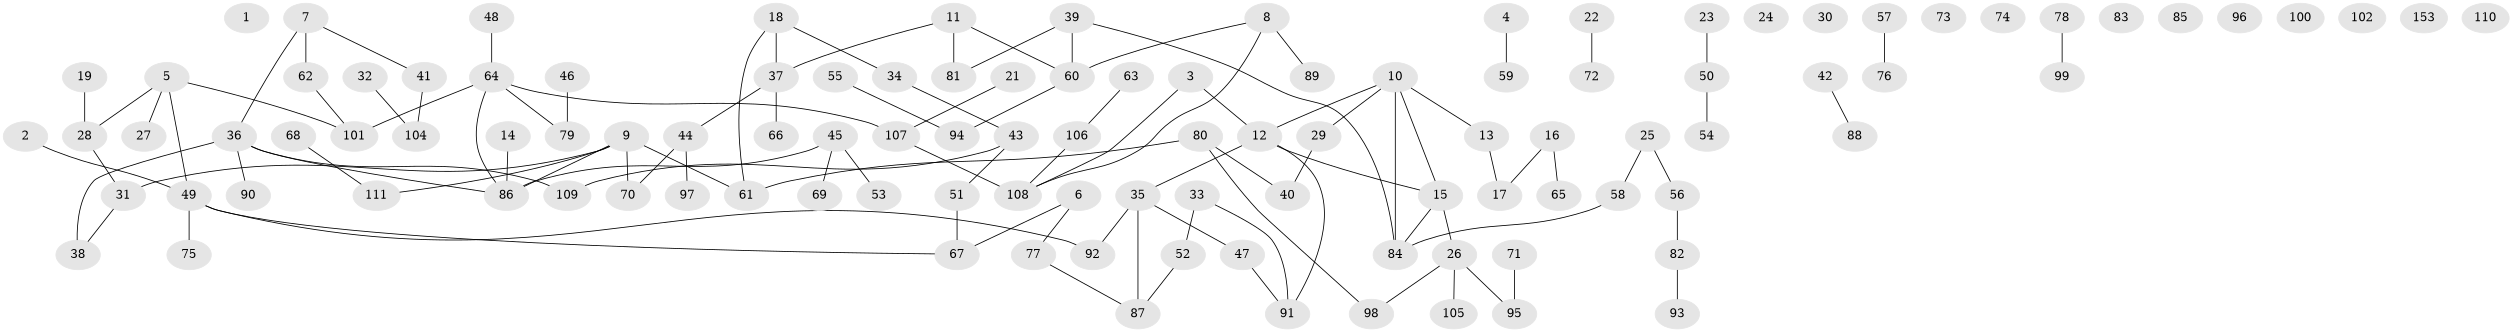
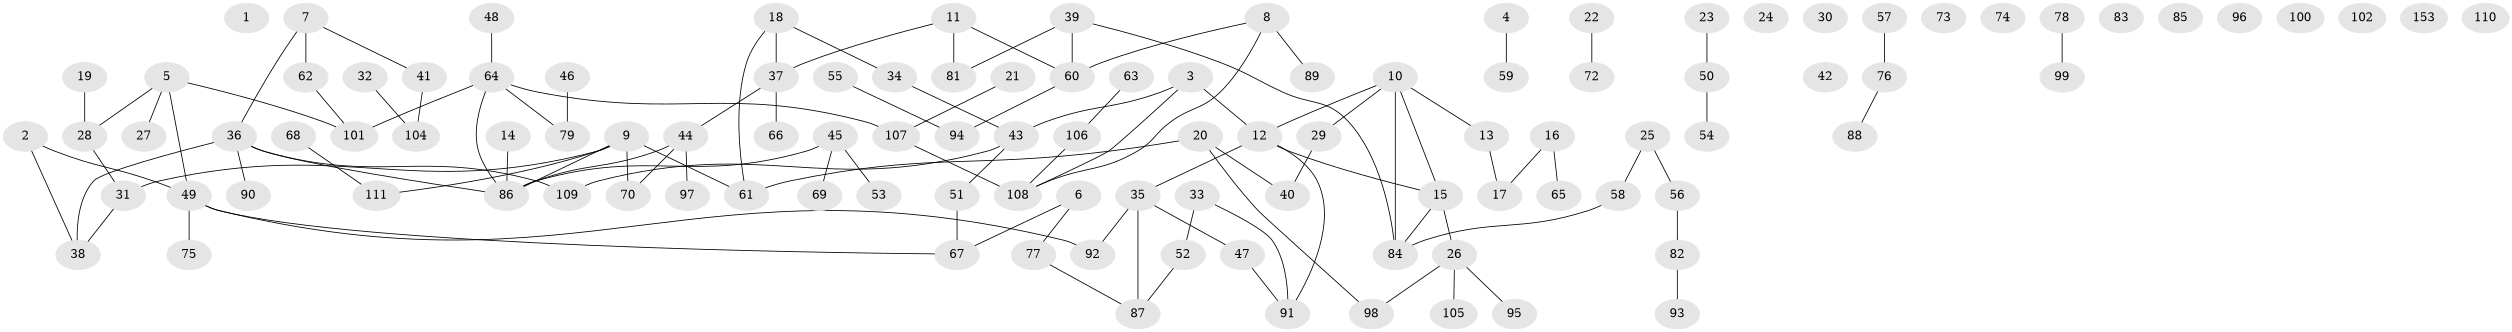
none -> (1114, 105)
(1840, 107) -> (1870, 107)
(1200, 136) -> (1200, 136)
none -> (622, 161)
none -> (52, 196)
(1515, 255) -> none
